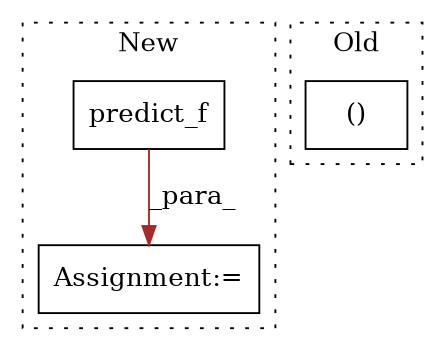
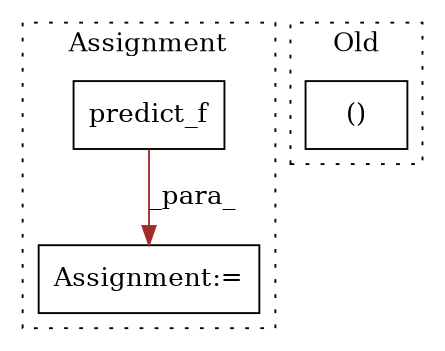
(149, 44) -> (149, 44)
